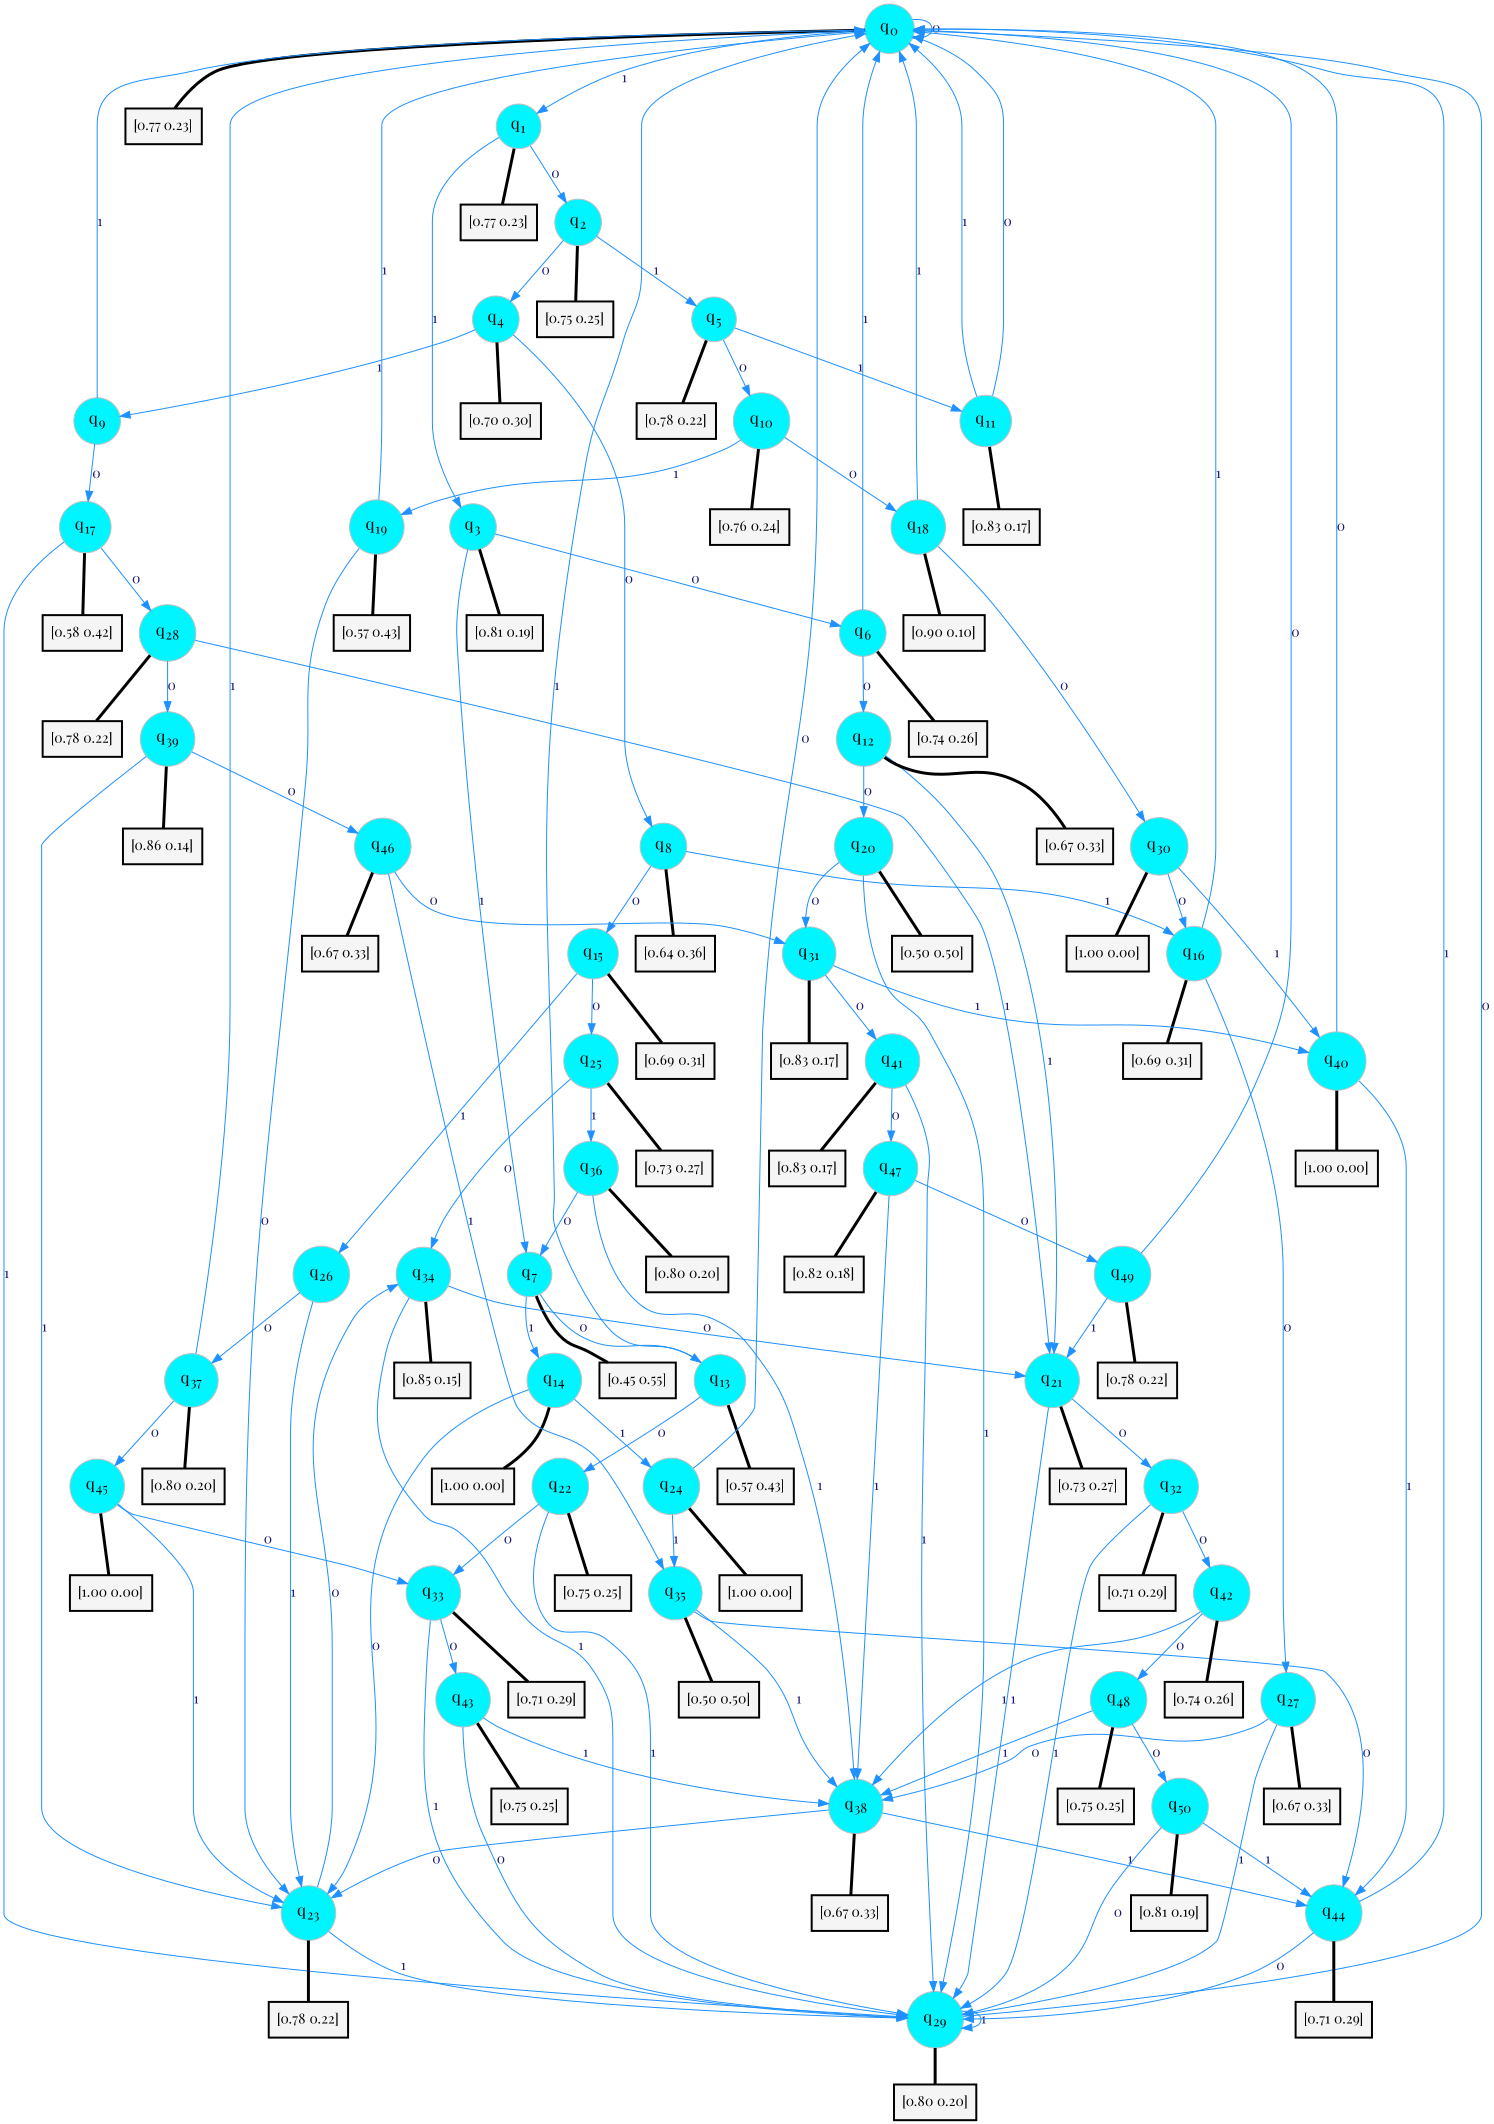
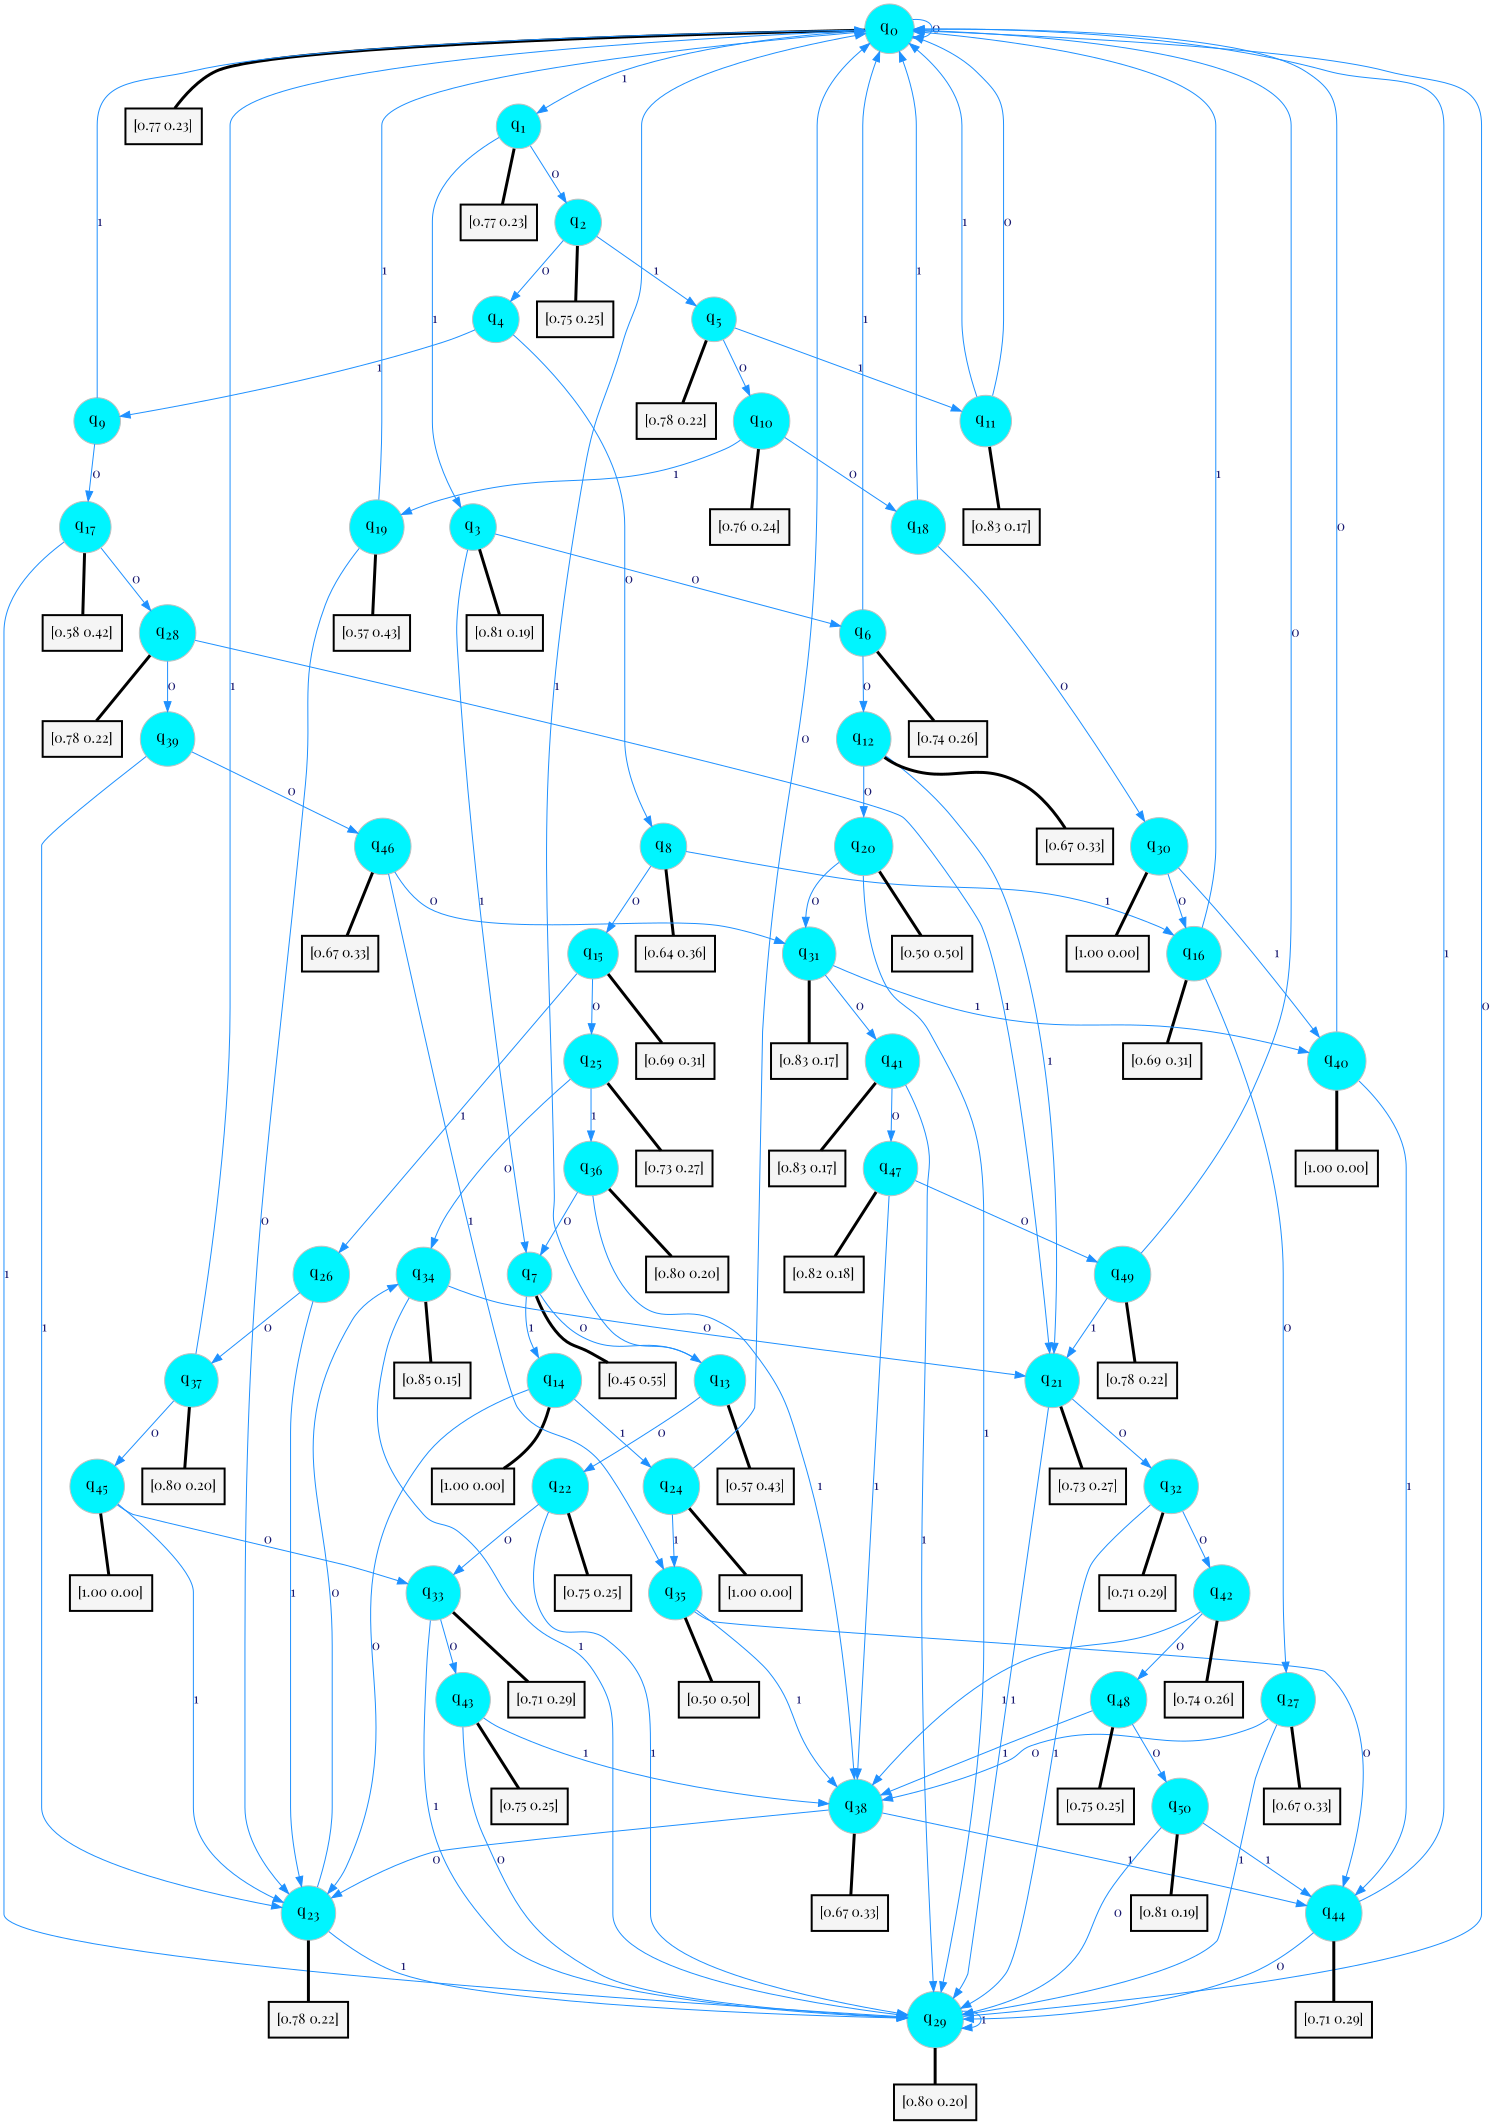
(501, 421) -> none
(944, 633) -> none
(163, 846) -> none
